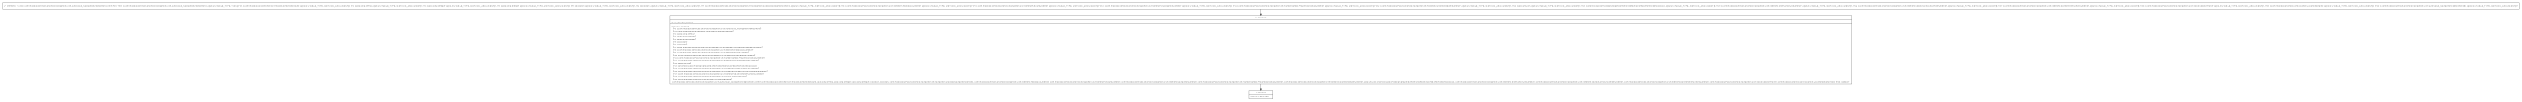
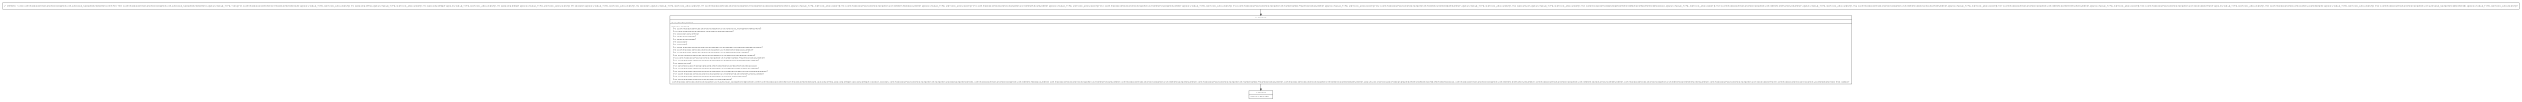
(683, 34) -> (685, 34)
